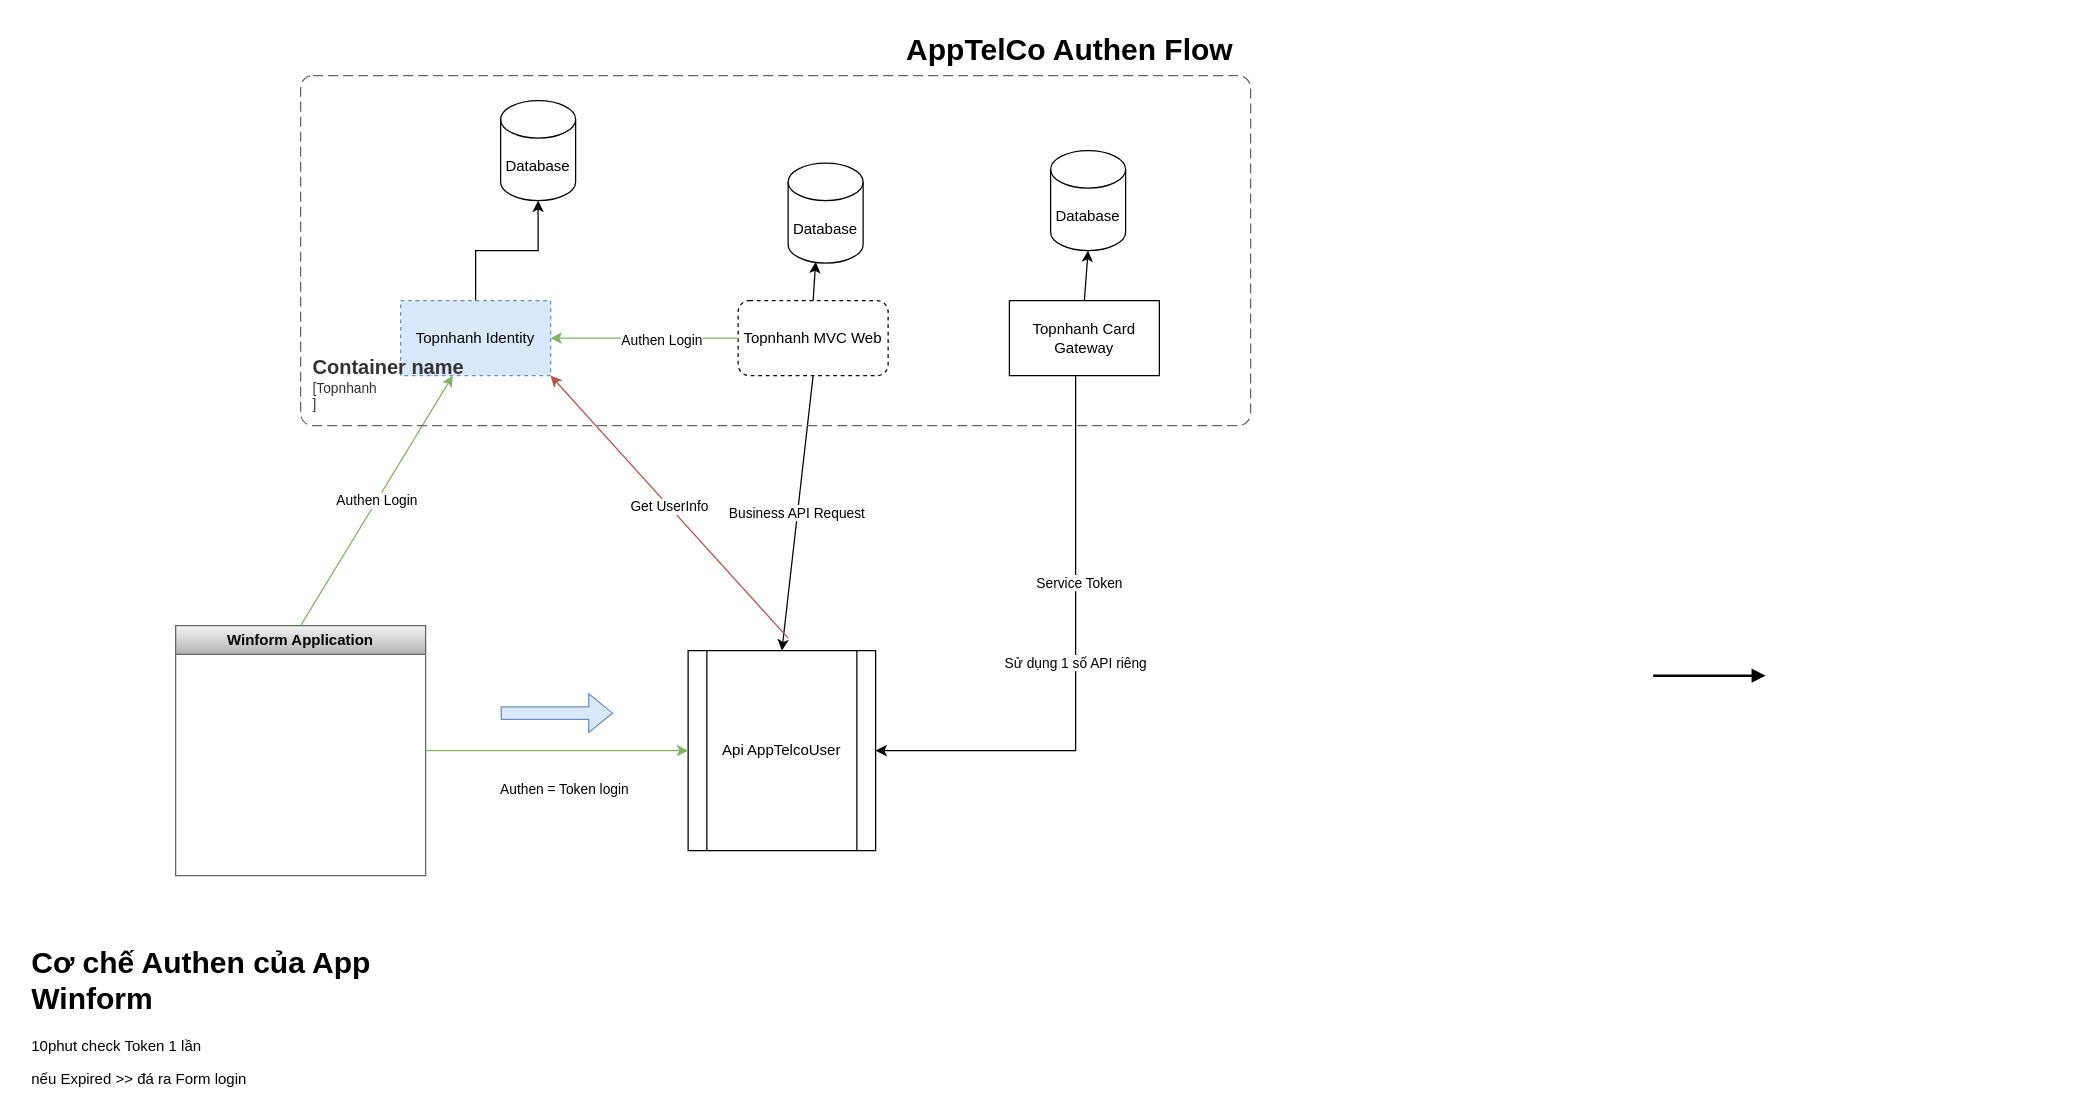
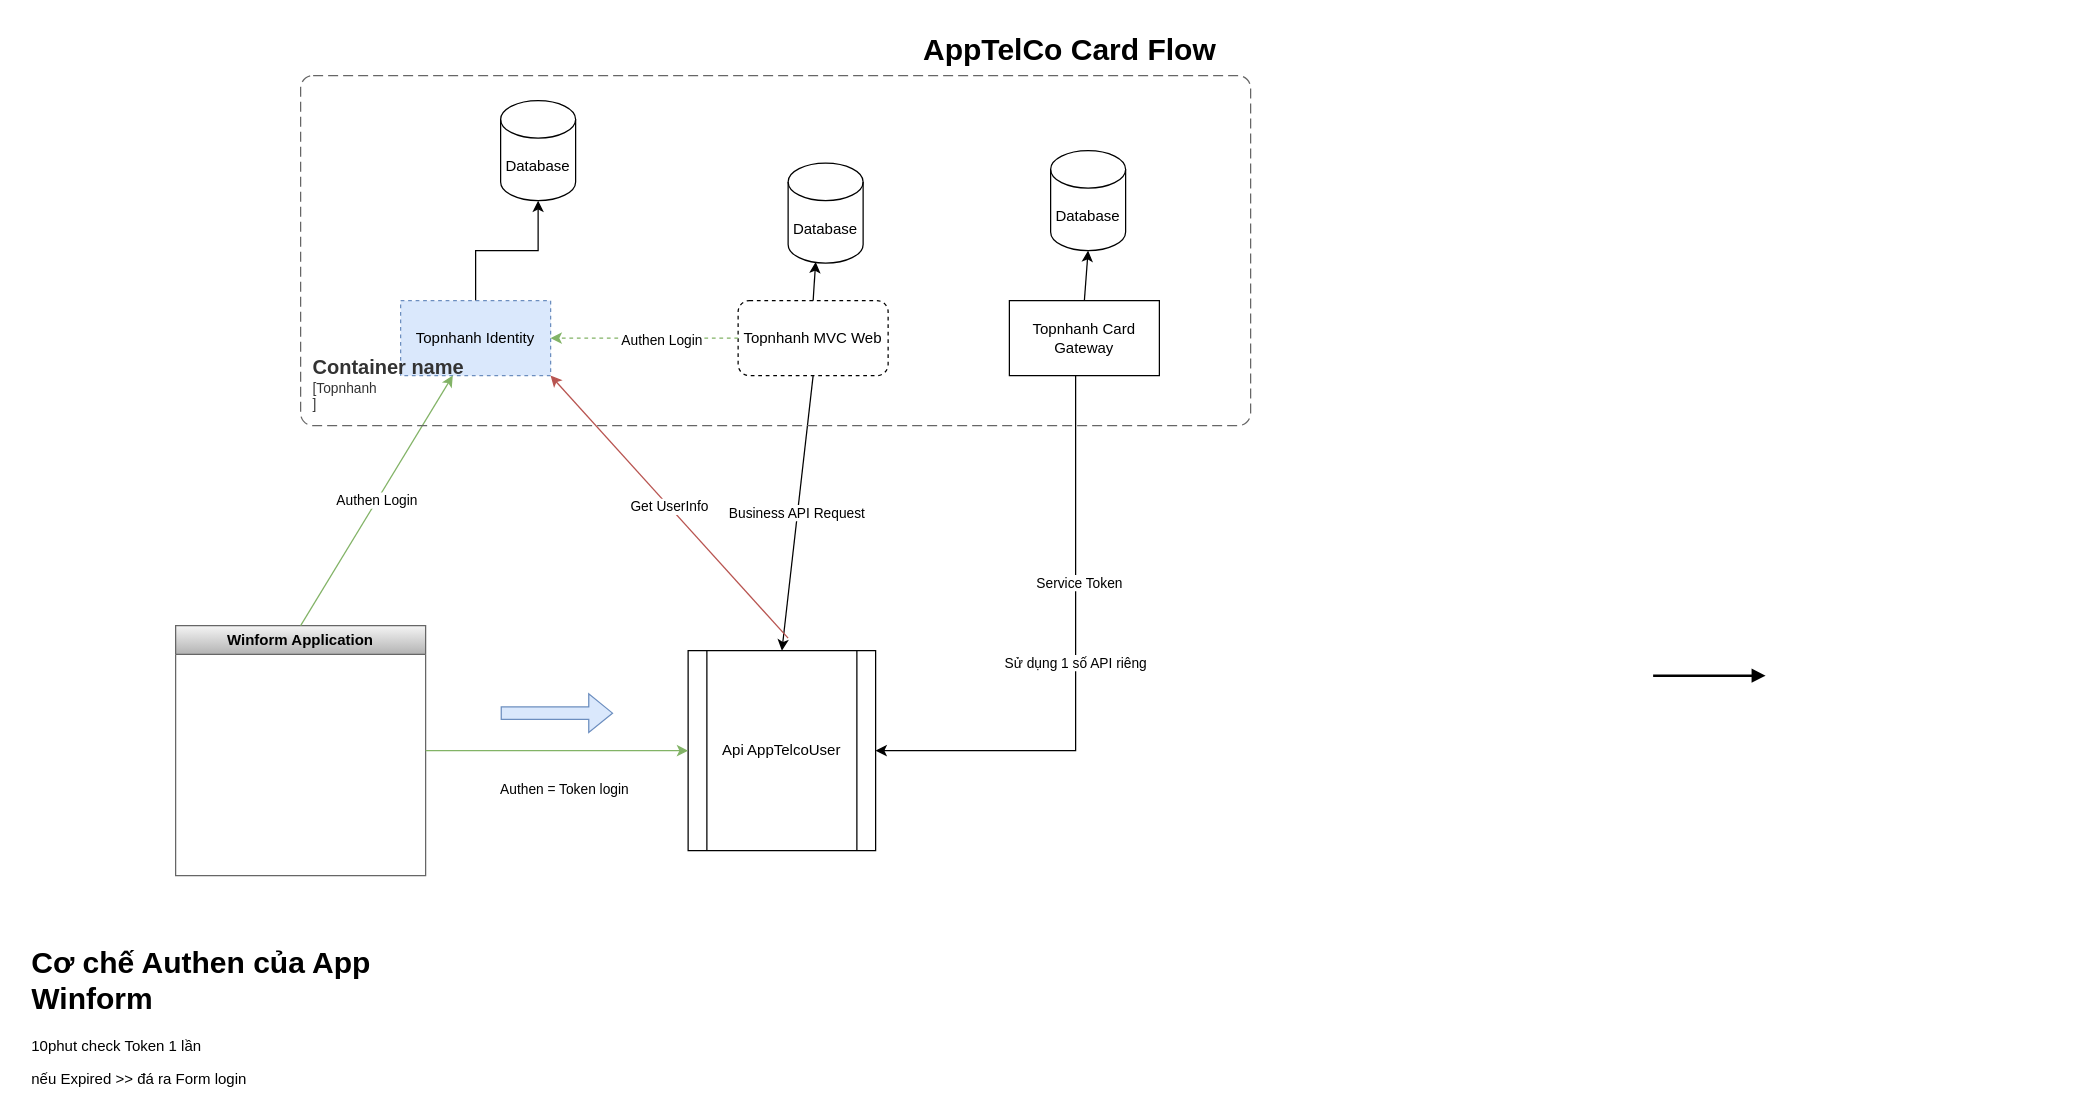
(1070, 51) -> (1070, 51)
(591, 338) -> (591, 338)
